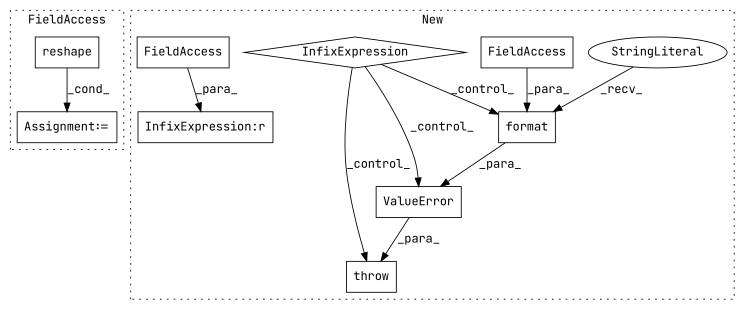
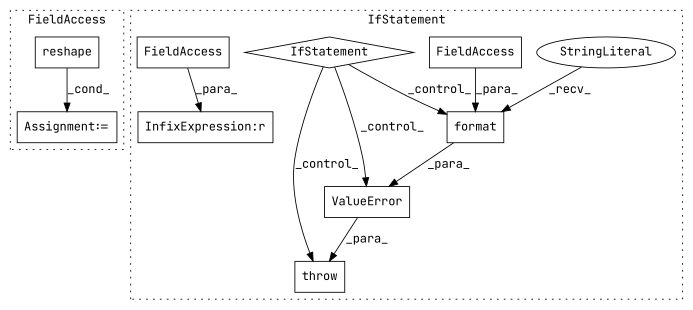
(432, 20) -> (407, 20)
(355, 52) -> (329, 52)
